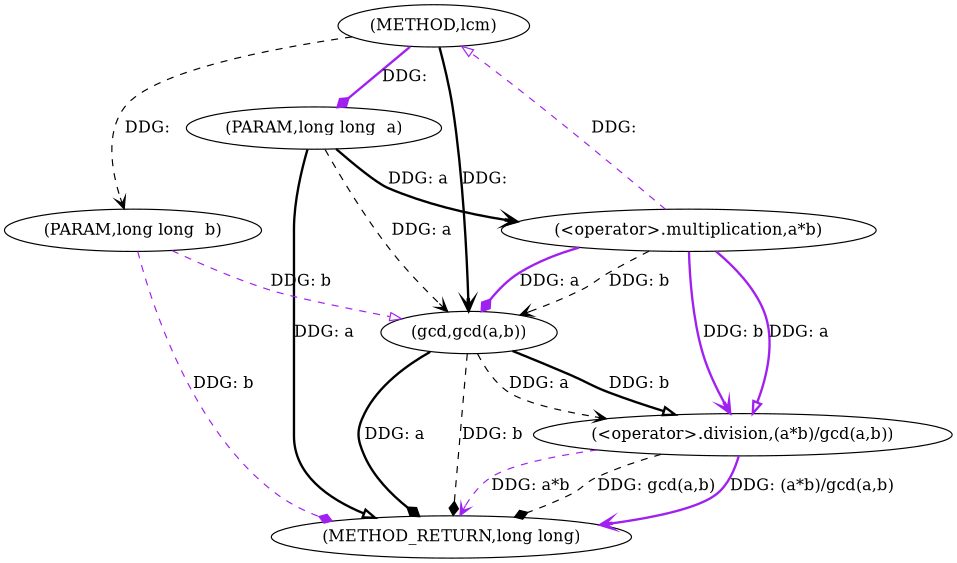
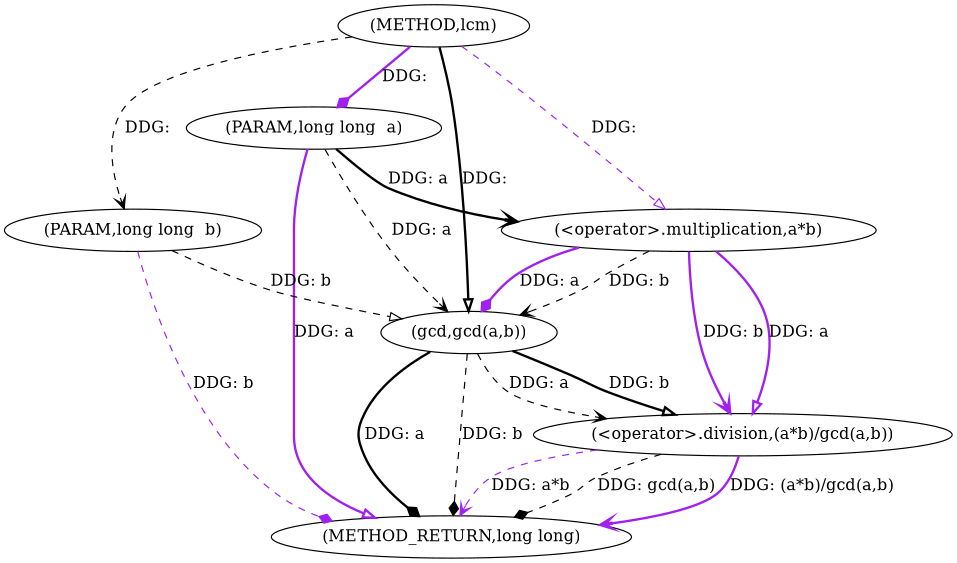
(570, 130) -> (560, 122)
(460, 172) -> (460, 172)
(278, 292) -> (278, 292)
(294, 347) -> (294, 347)
